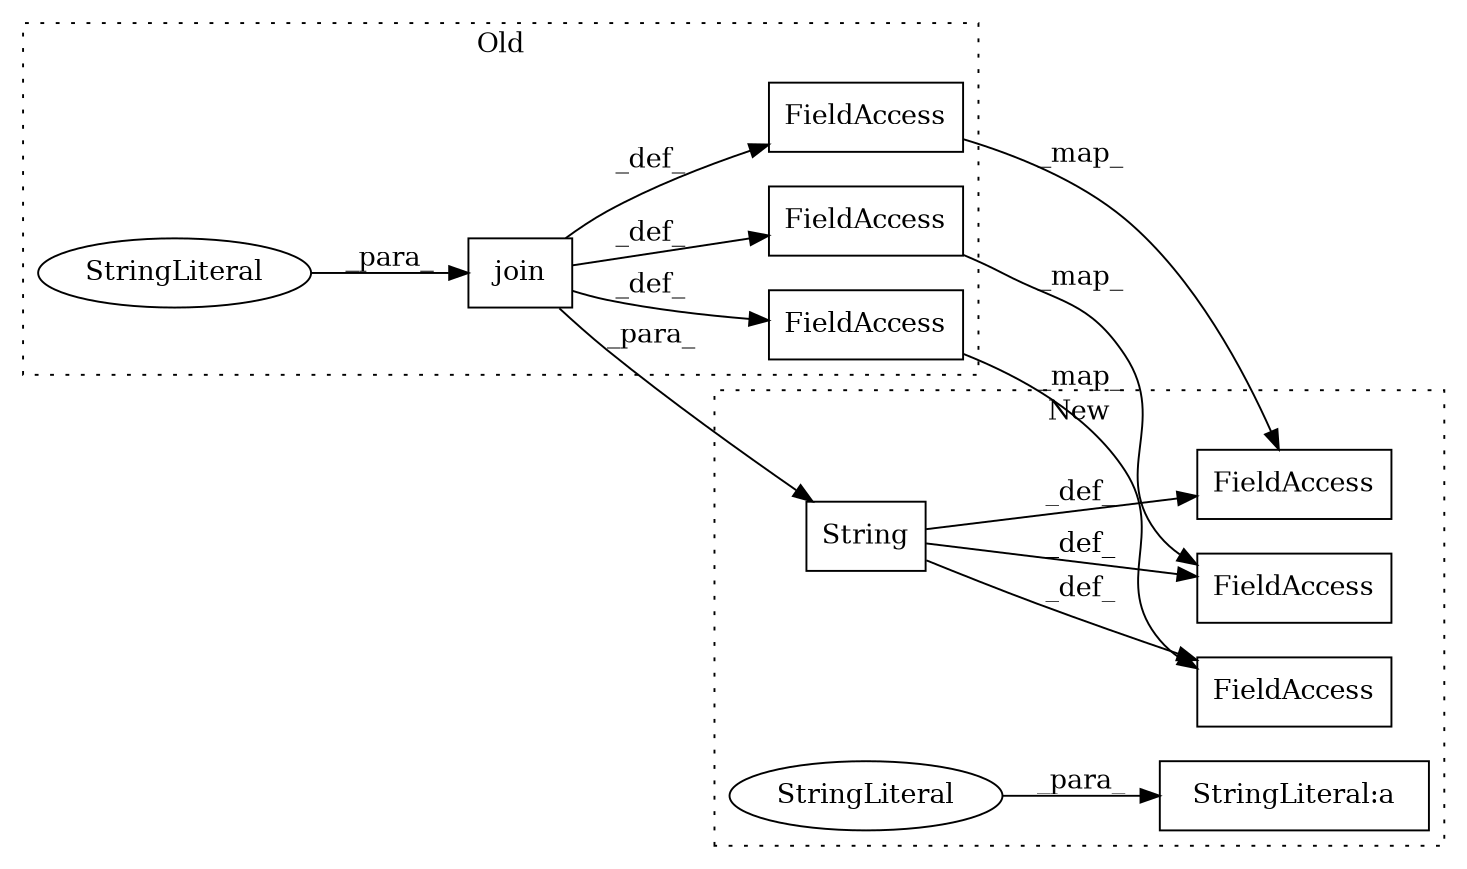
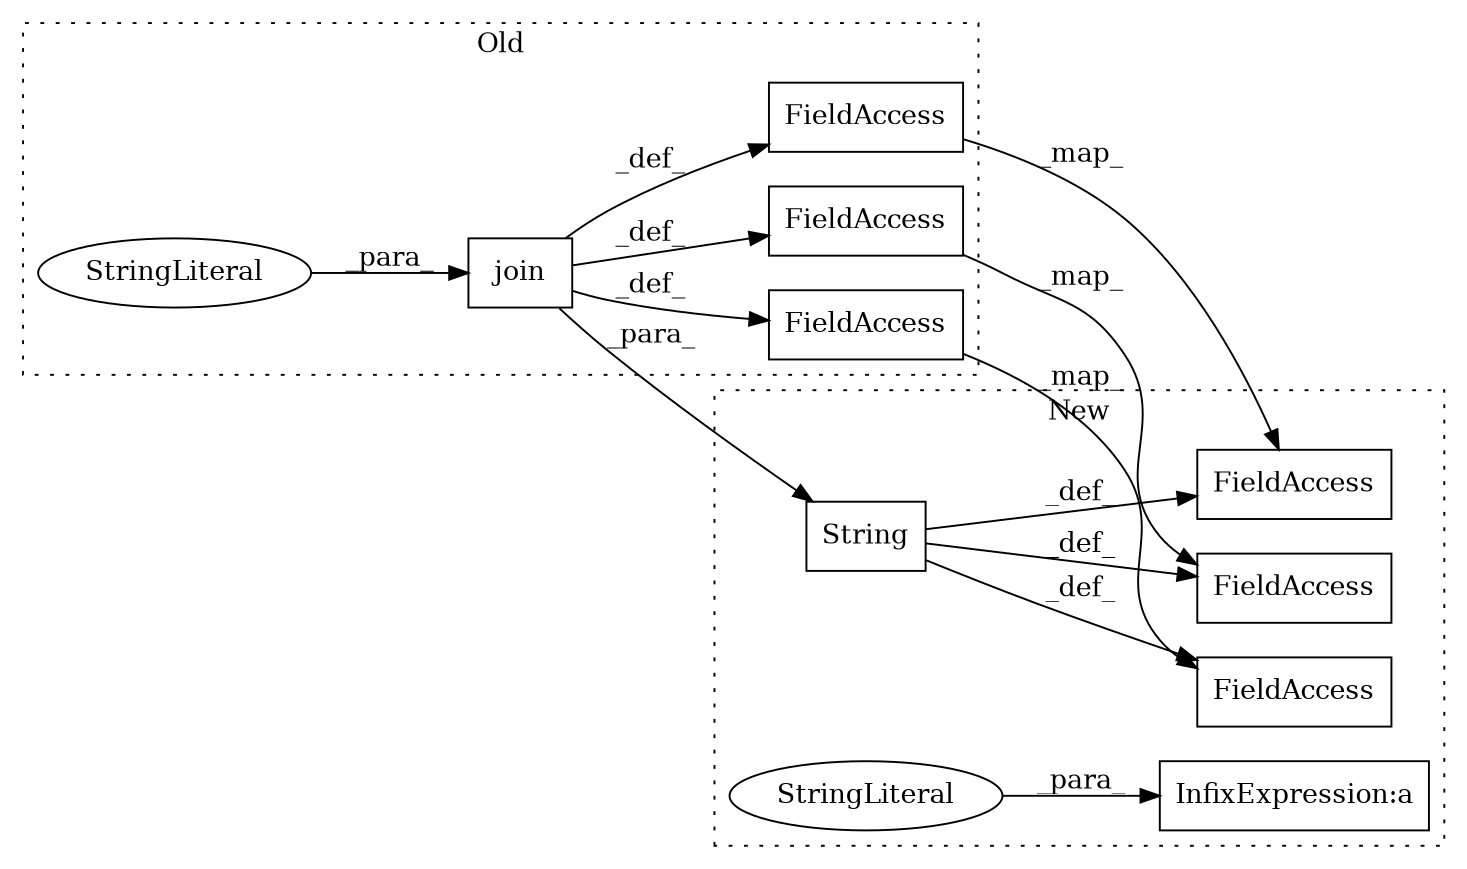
(1294, 796) -> (1294, 796)
